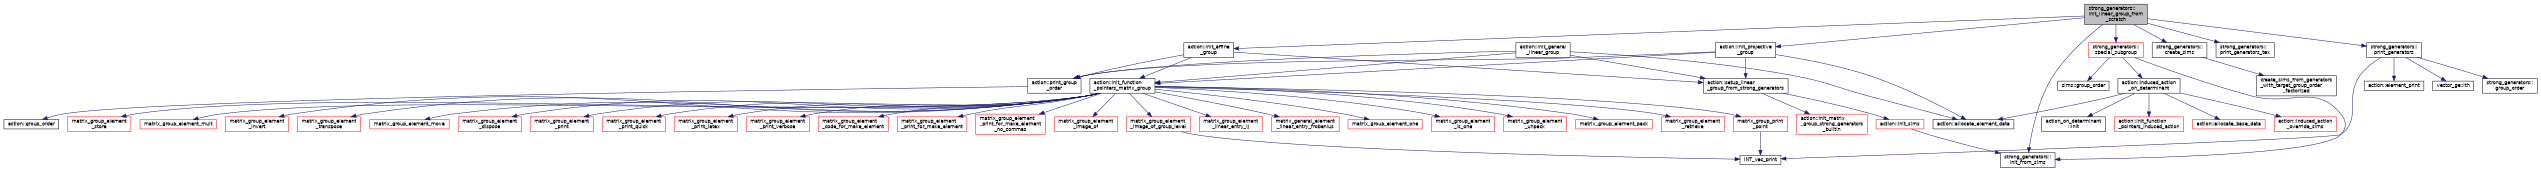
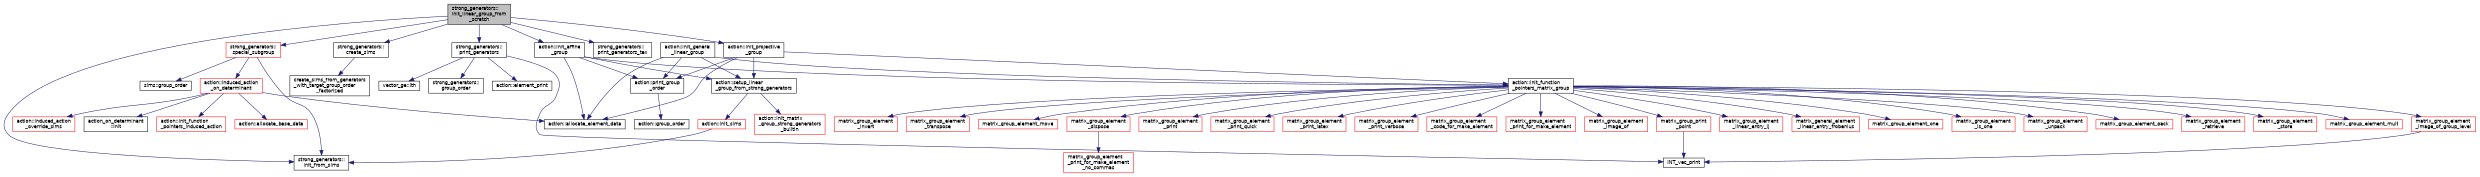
none -> (576, 85)
(2149, 86) -> (231, 86)
(1073, 103) -> (1098, 140)
